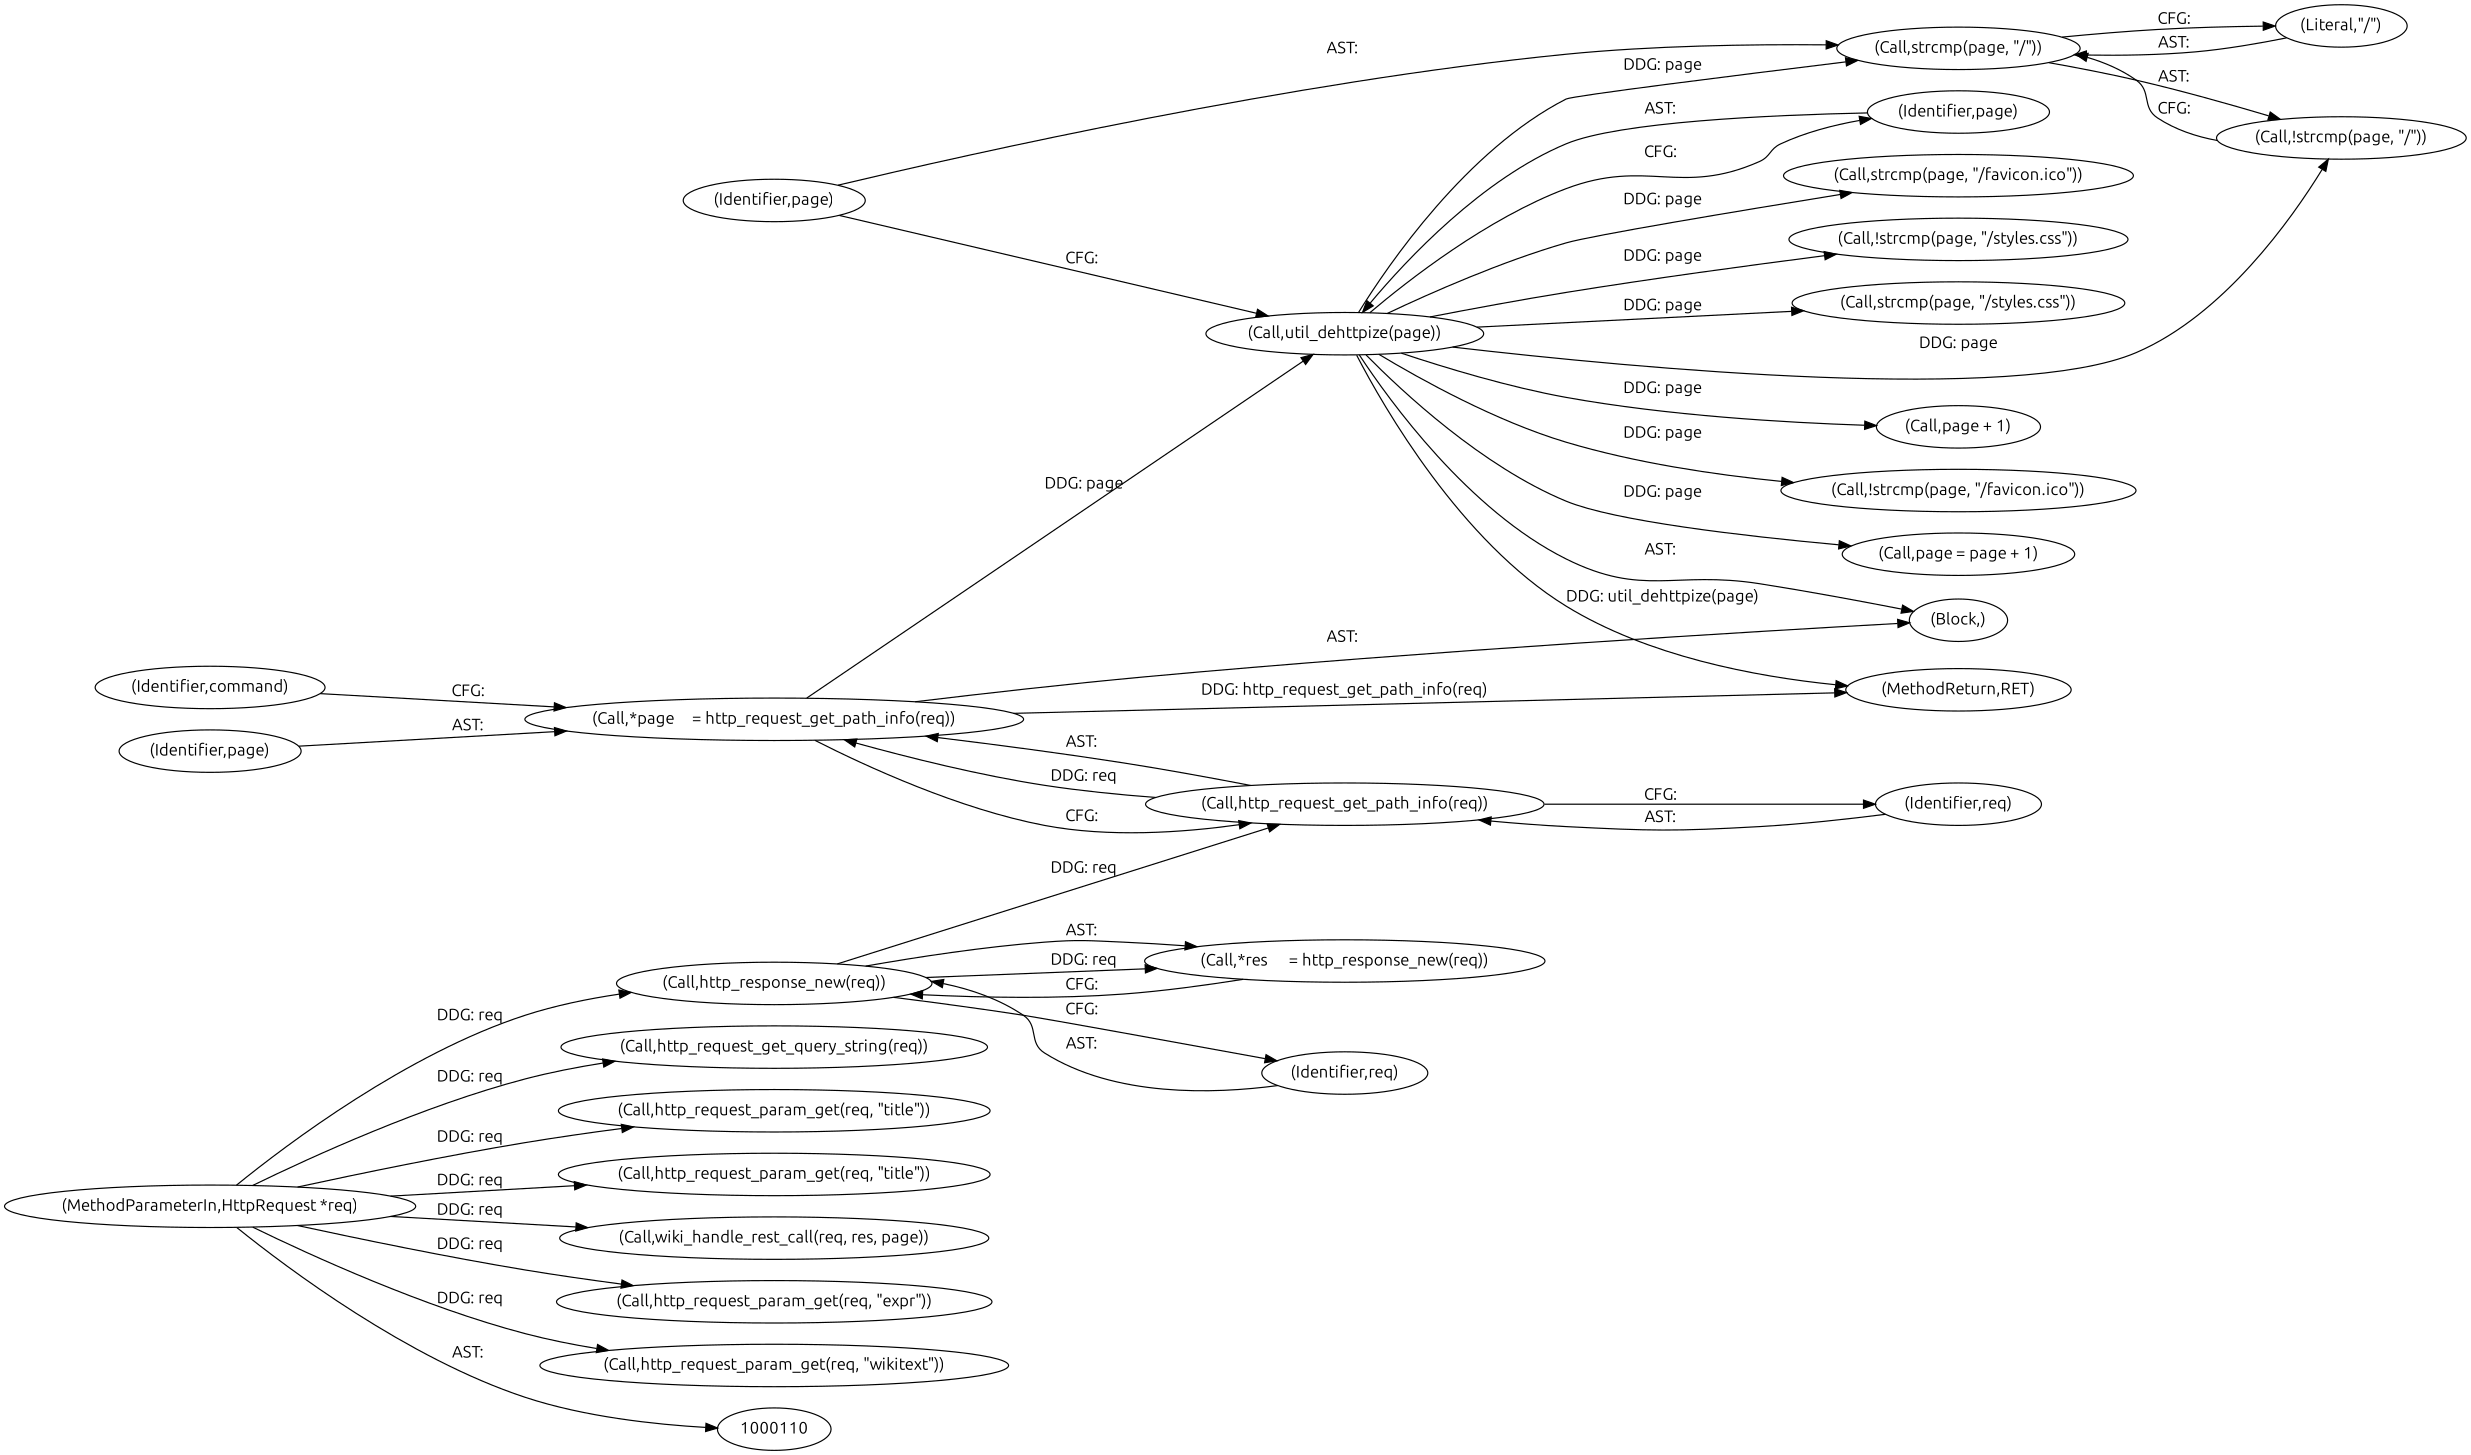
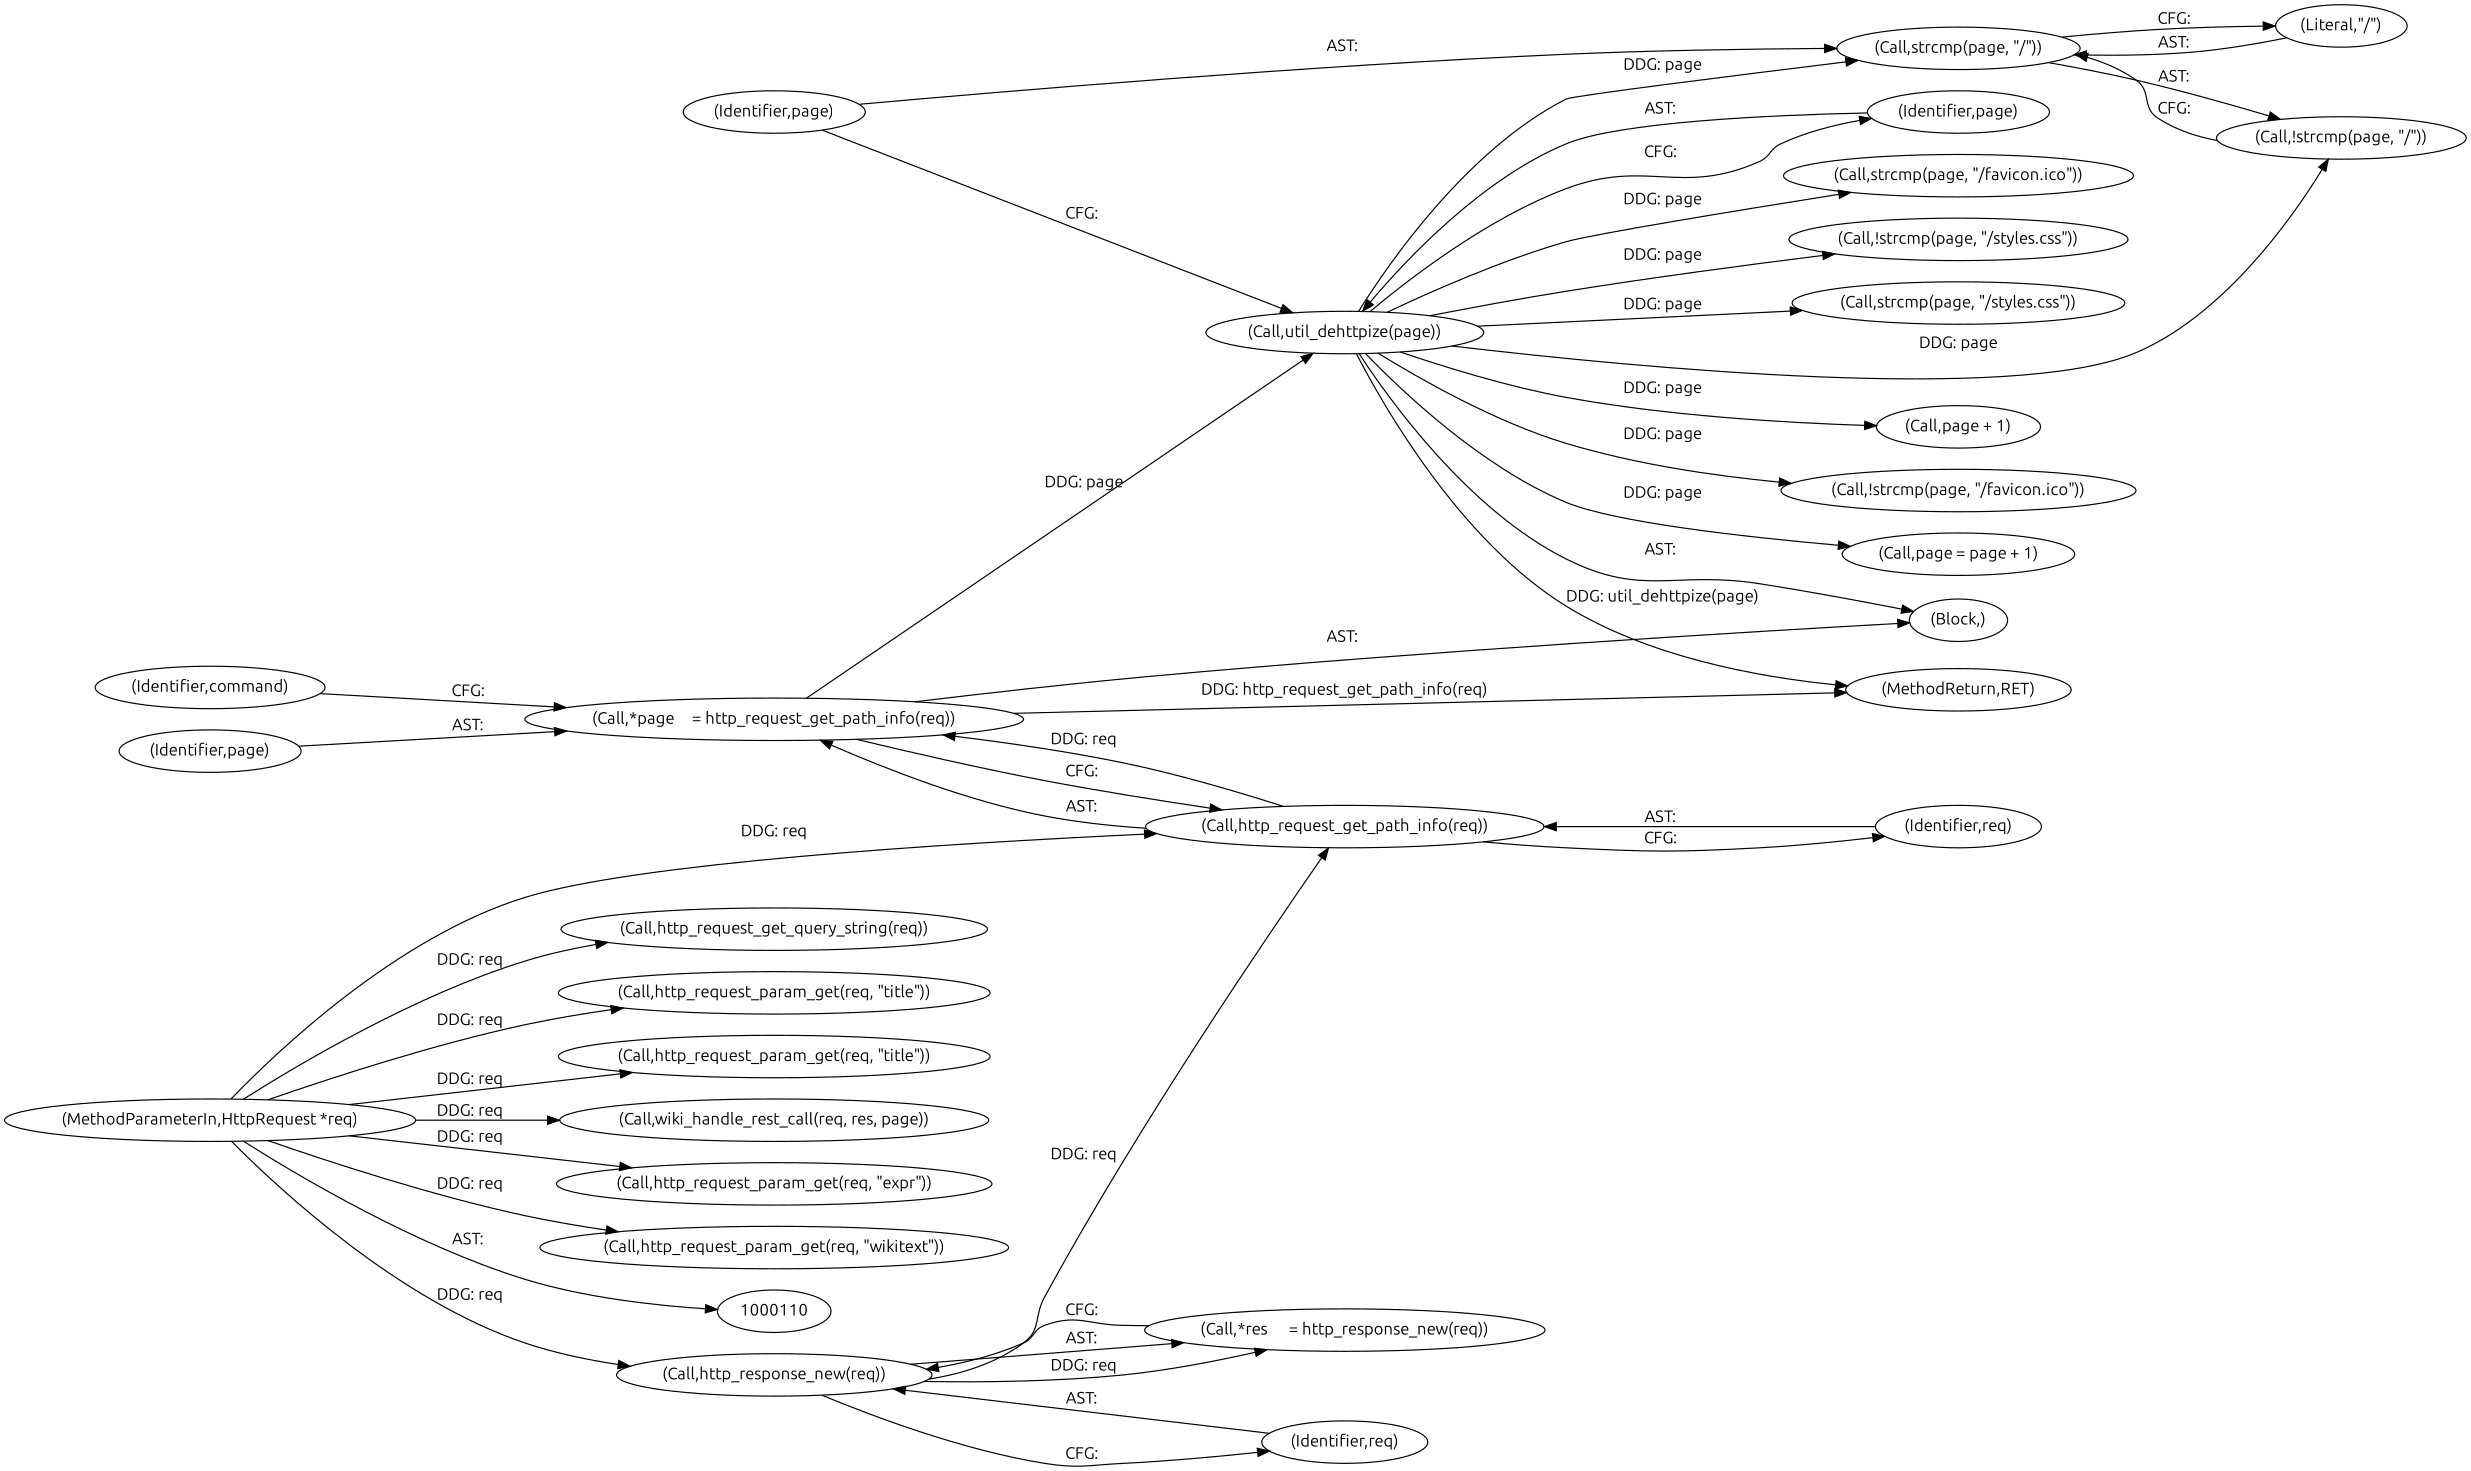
none -> (655, 873)
